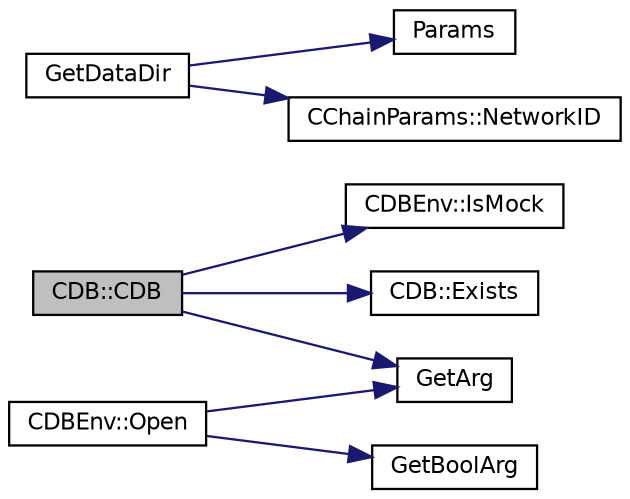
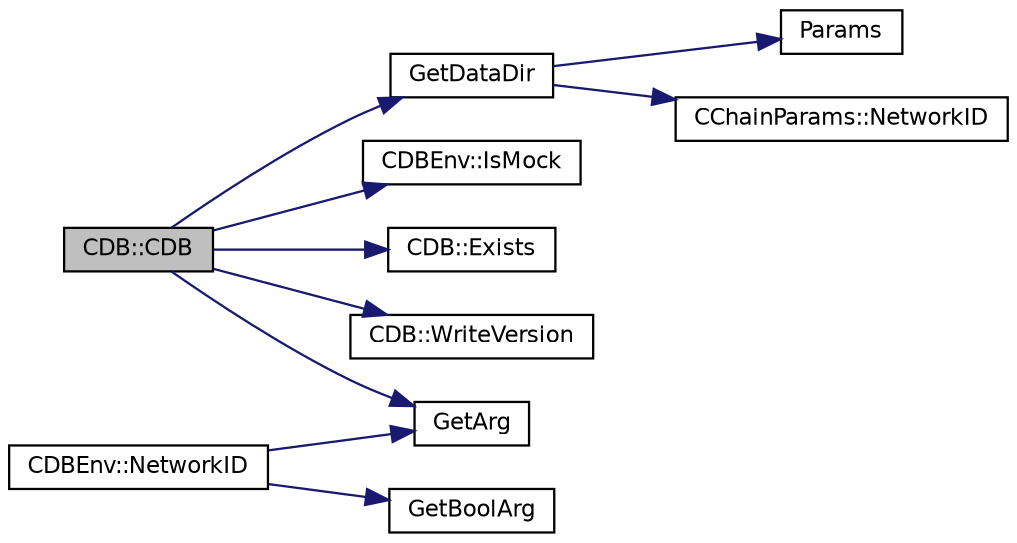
none -> (273, 162)
none -> (472, 337)
(108, 424) -> (139, 467)
